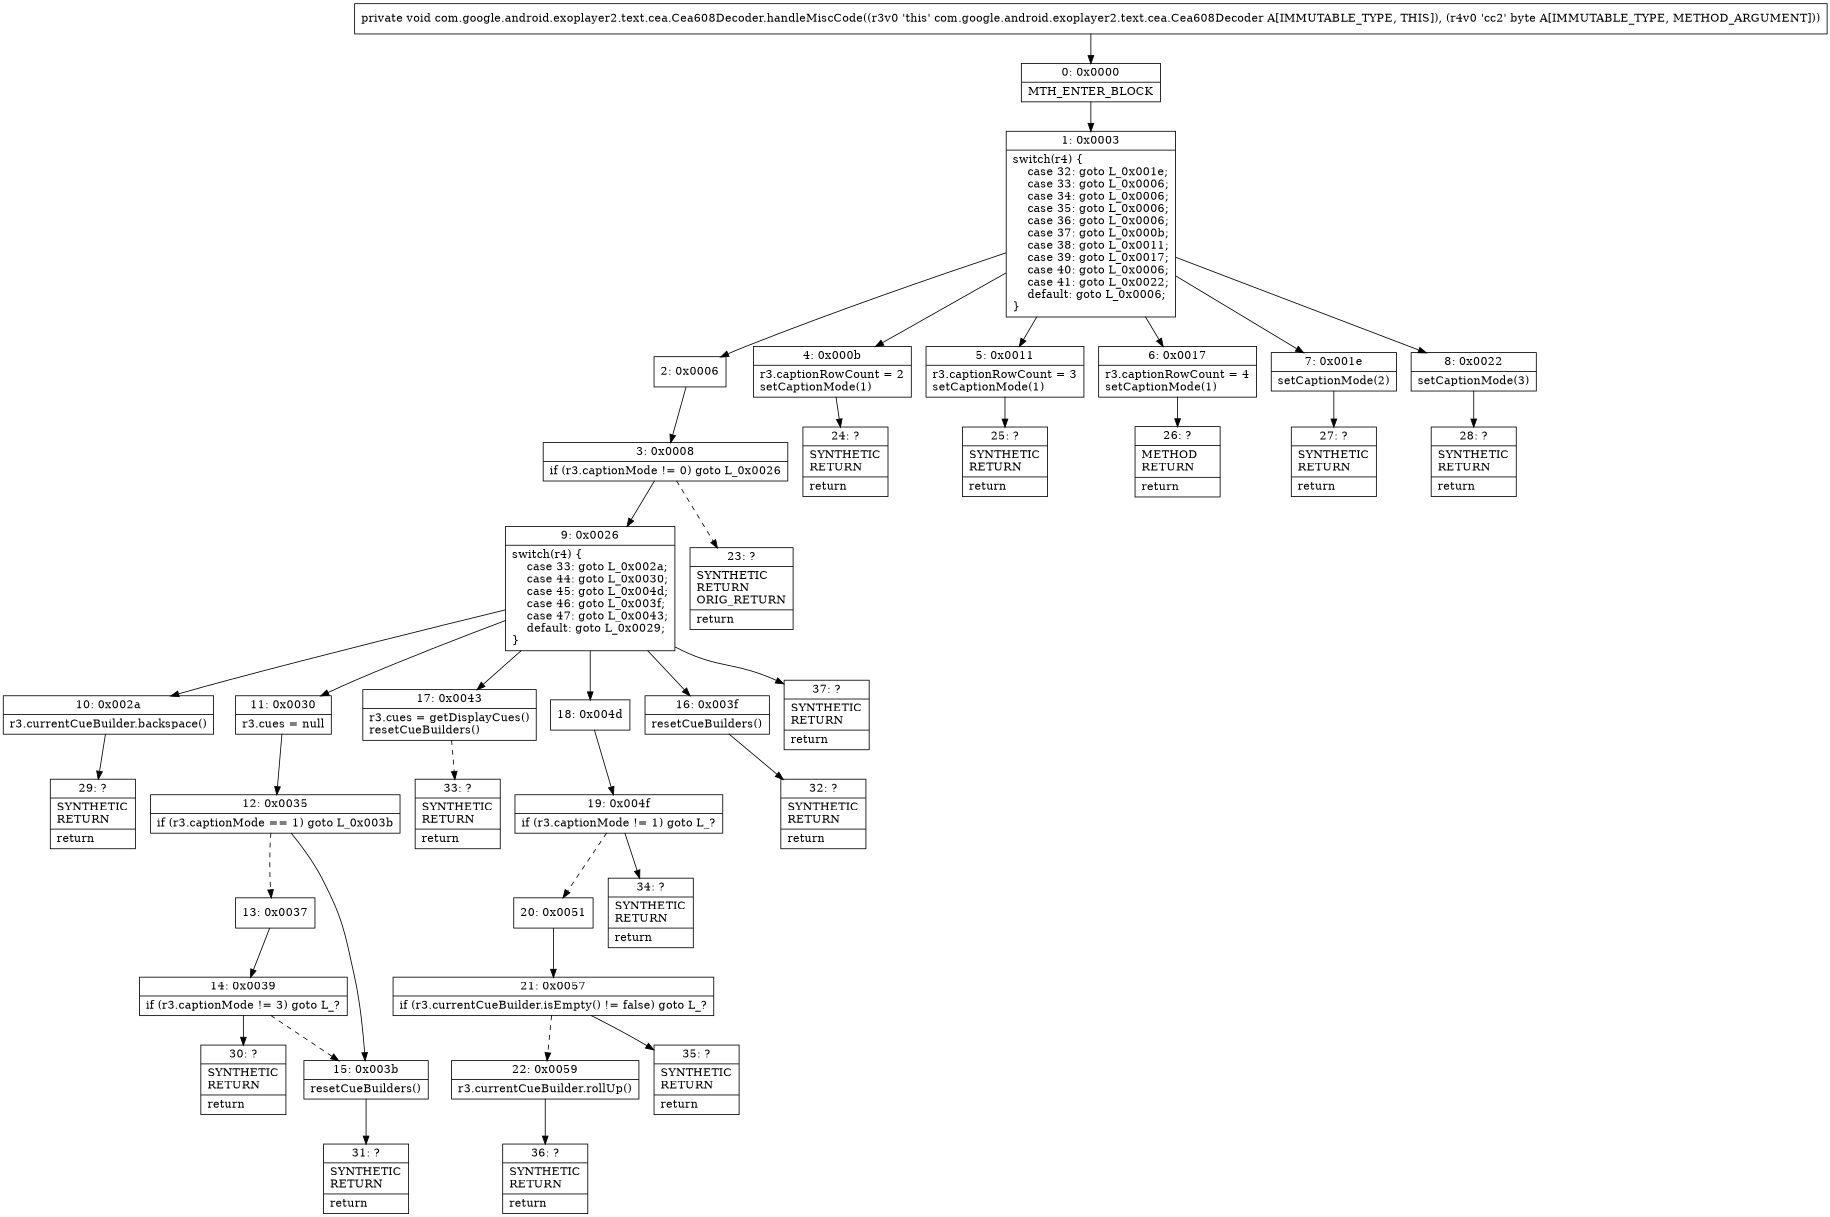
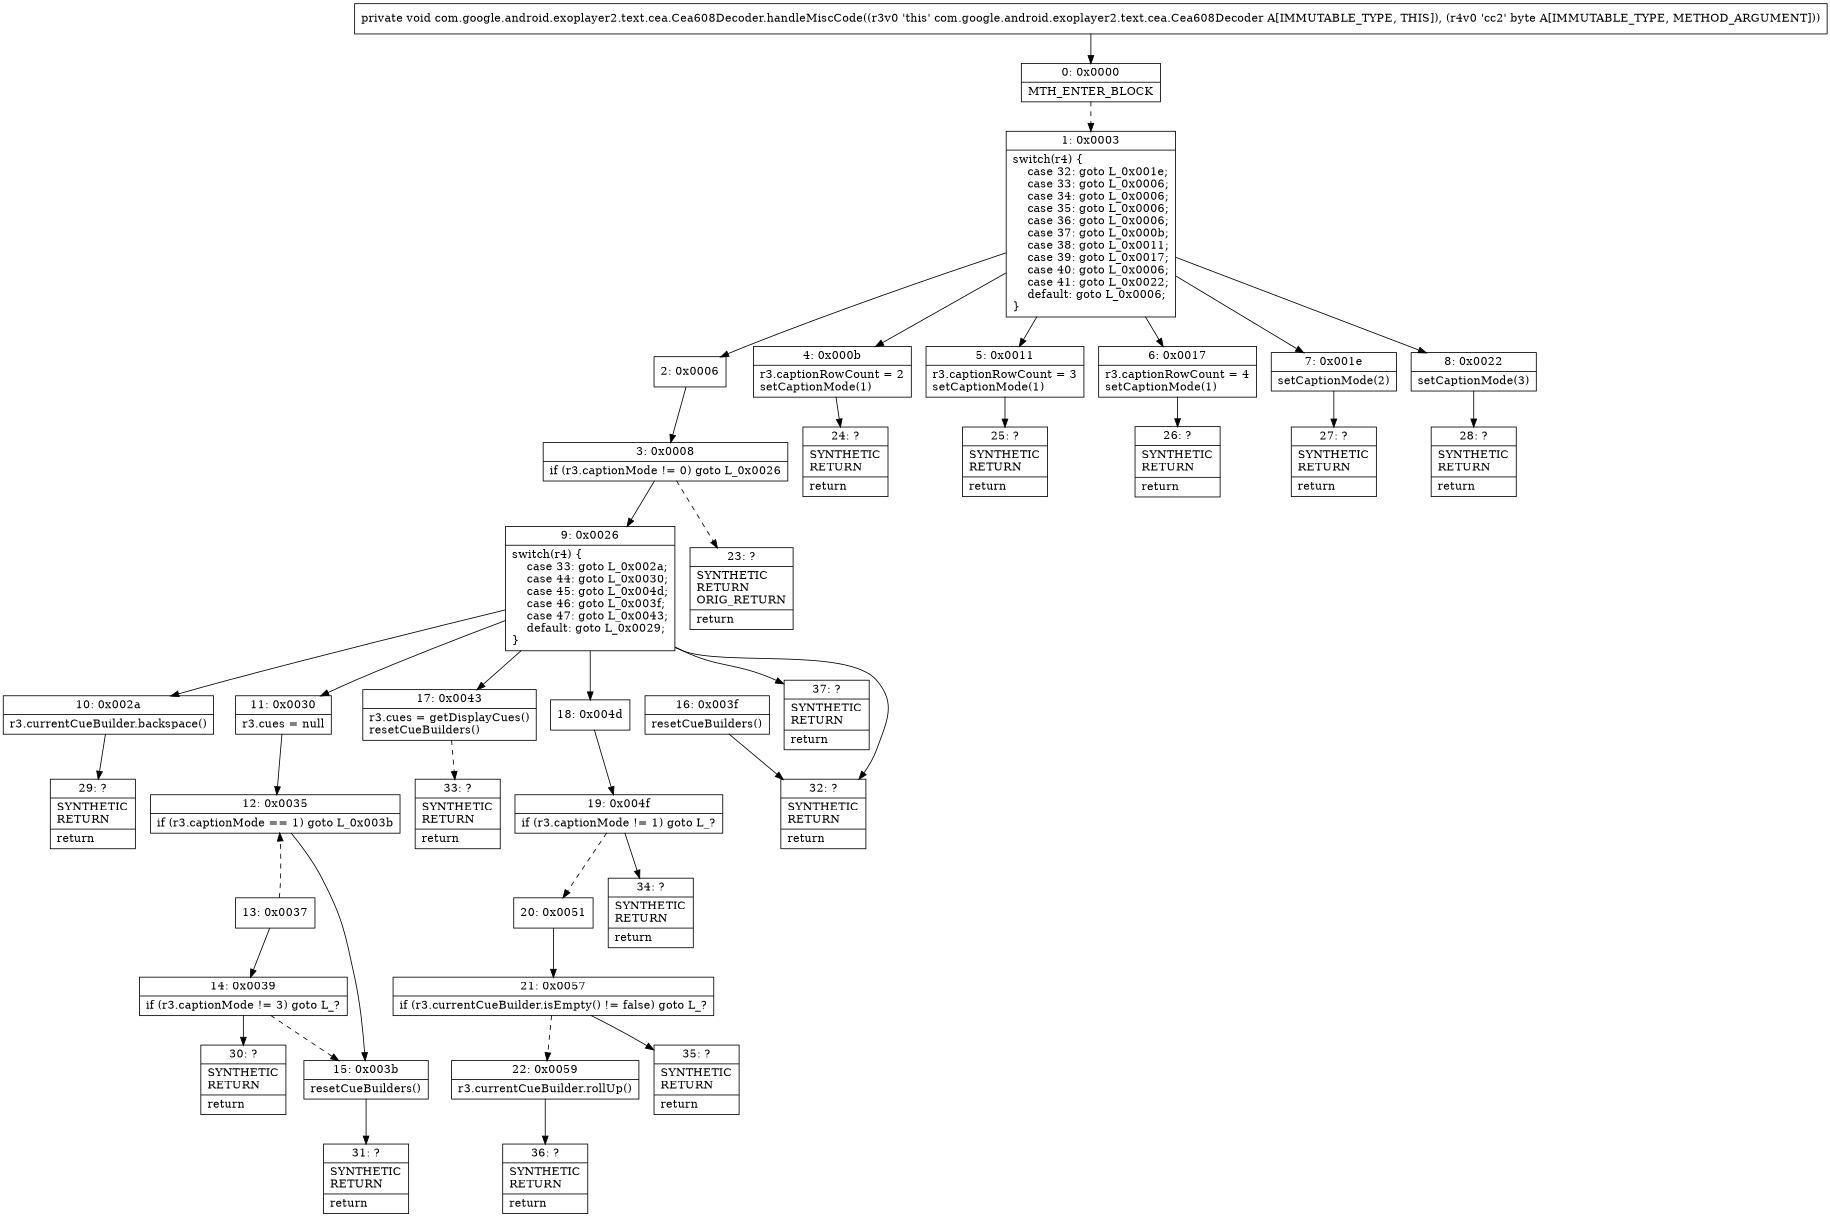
(1091, 112) -> (1091, 112)
(1170, 455) -> (1178, 455)
(666, 670) -> (828, 662)
(270, 861) -> (281, 870)
